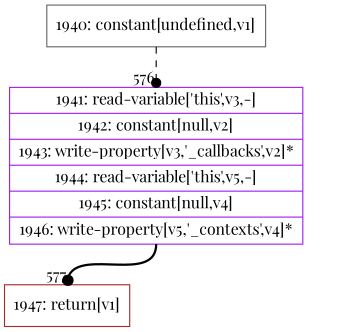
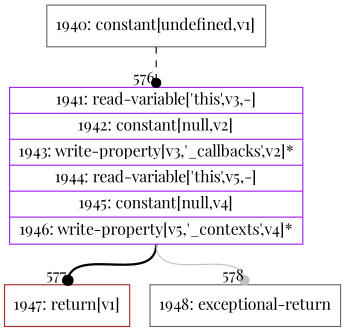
none -> (245, 306)
